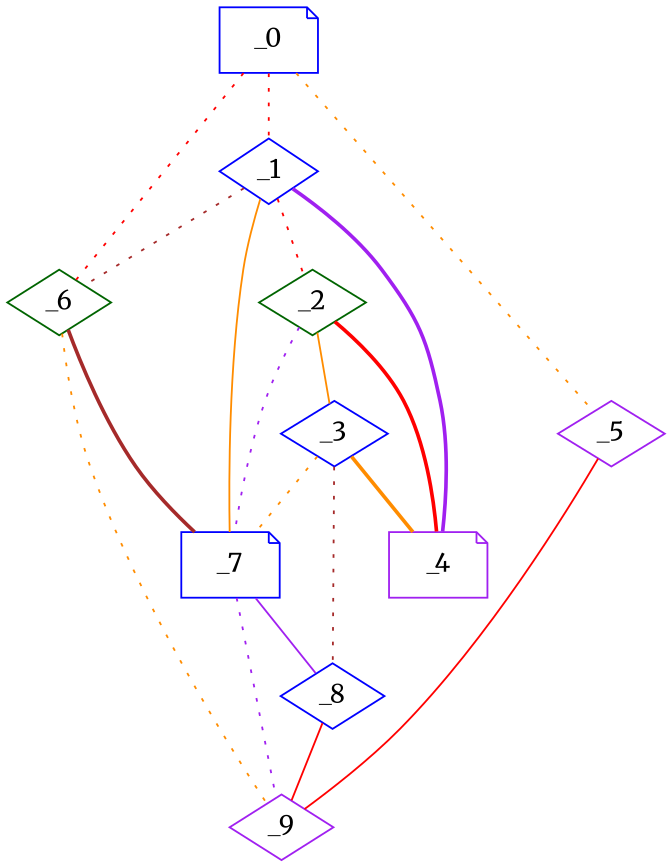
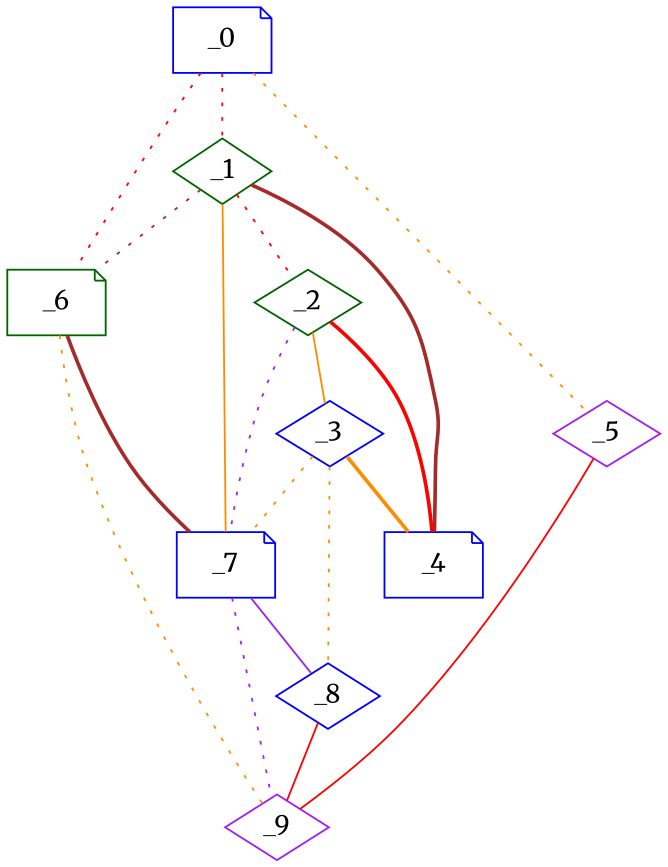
(269, 171) -> (222, 171)
(59, 302) -> (56, 302)
(422, 336) -> (413, 321)
(333, 565) -> (329, 565)
(438, 565) -> (434, 565)
